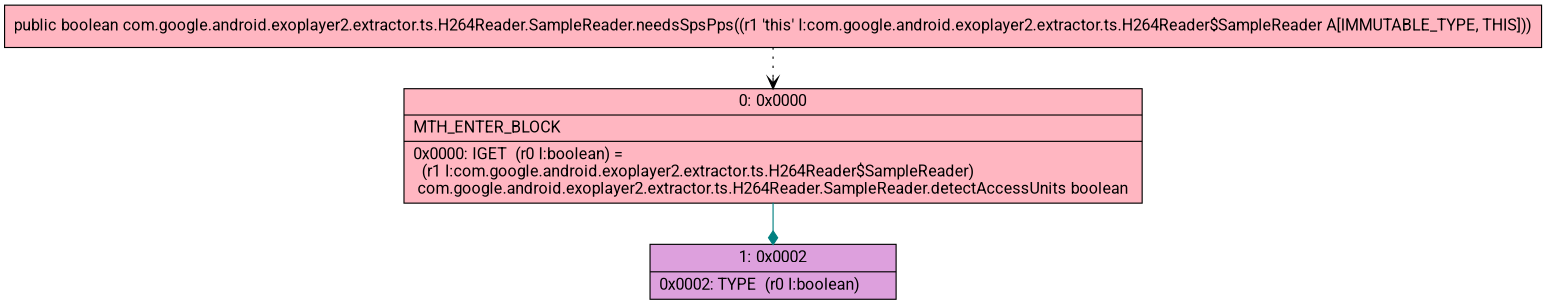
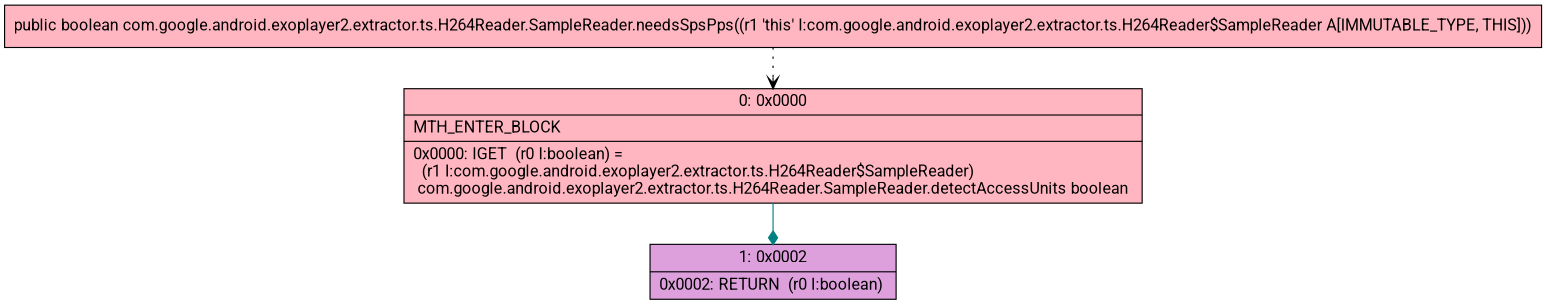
(762, 285) -> (773, 285)
